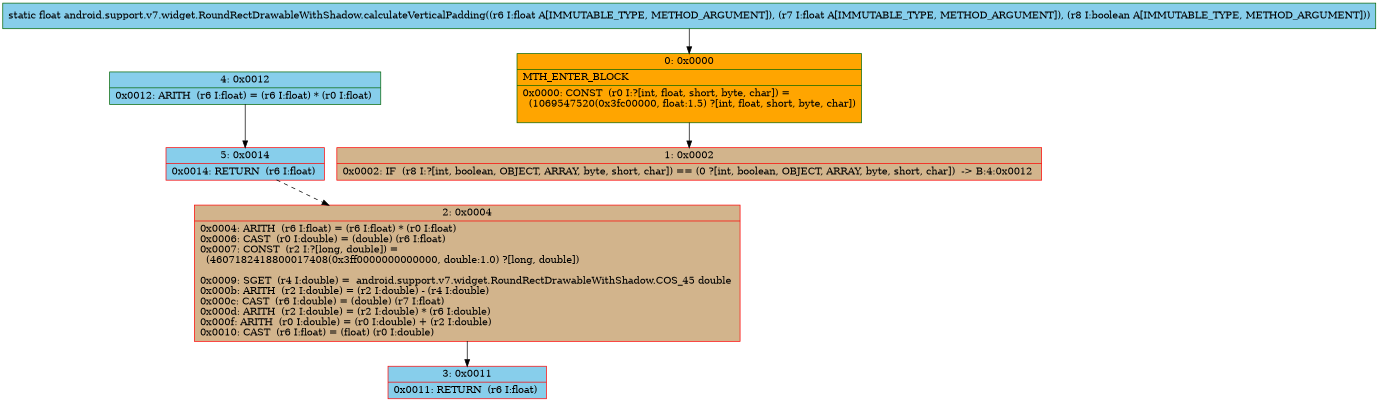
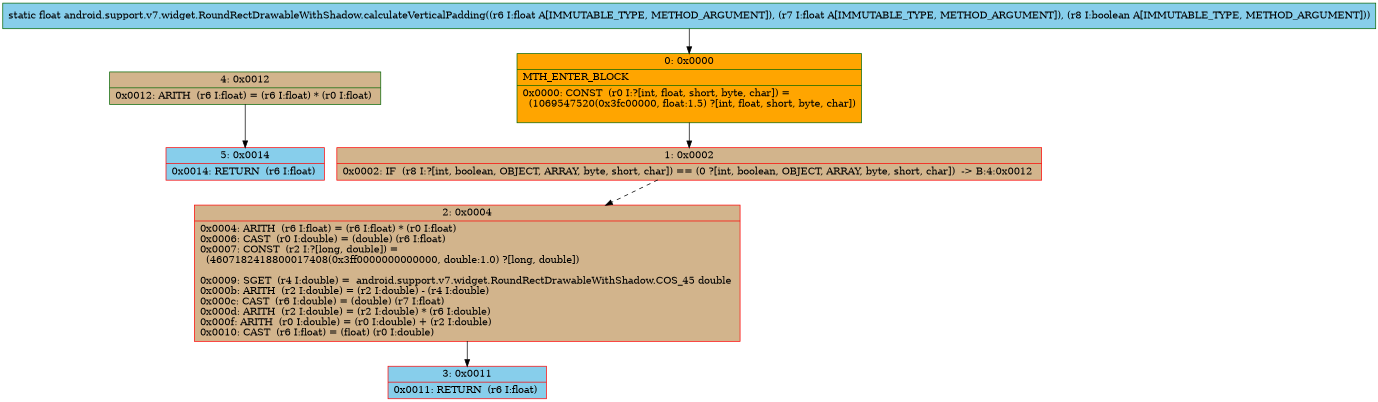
(245, 88) -> (245, 88)
(300, 191) -> (635, 191)
